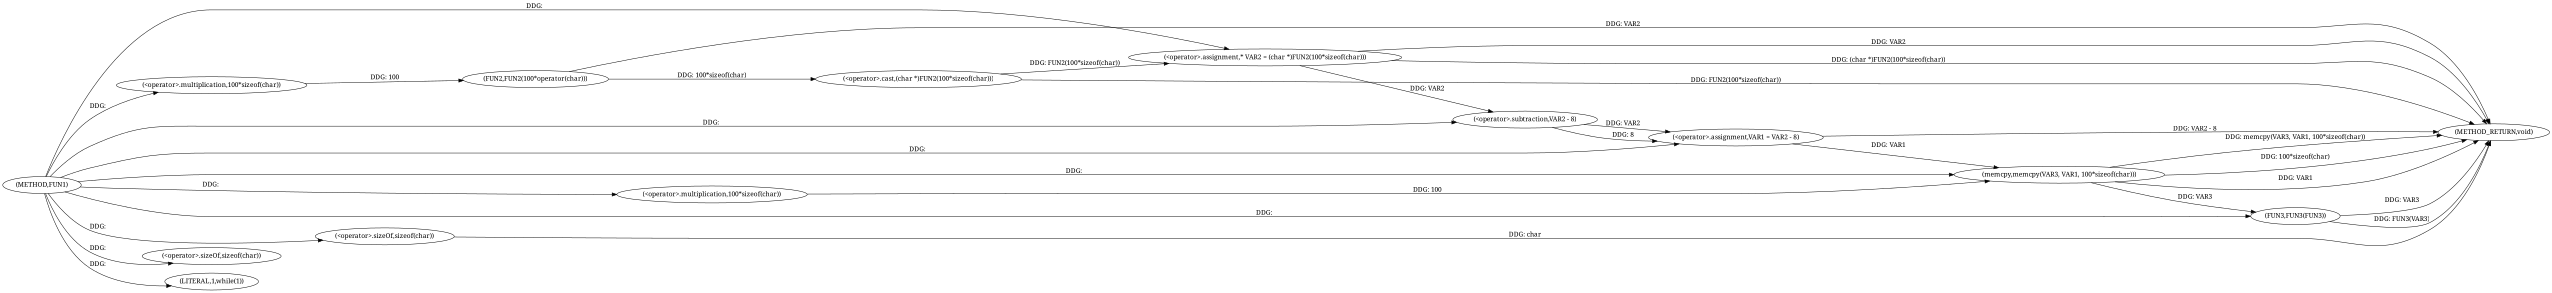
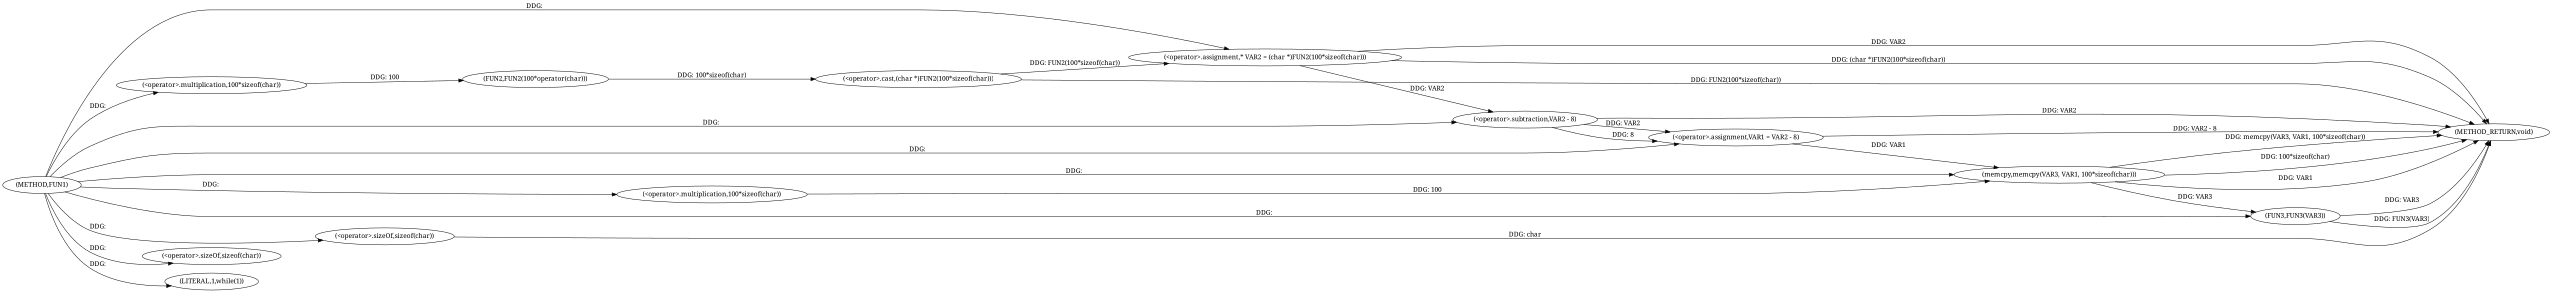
(1549, 28) -> (2021, 115)
(2295, 216) -> (2295, 216)
